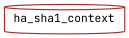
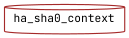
(65, 19) -> (65, 19)
